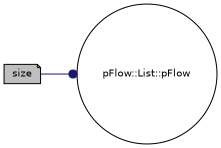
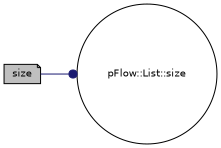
(147, 74) -> (147, 74)
